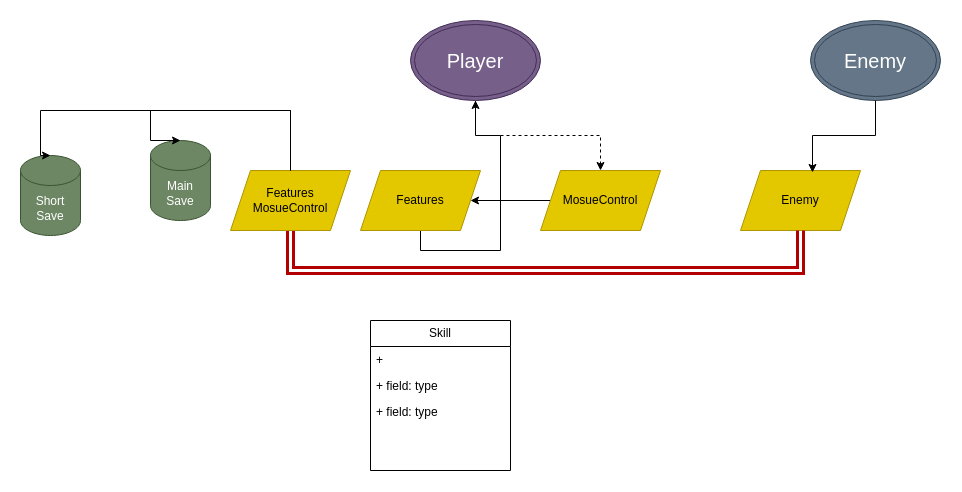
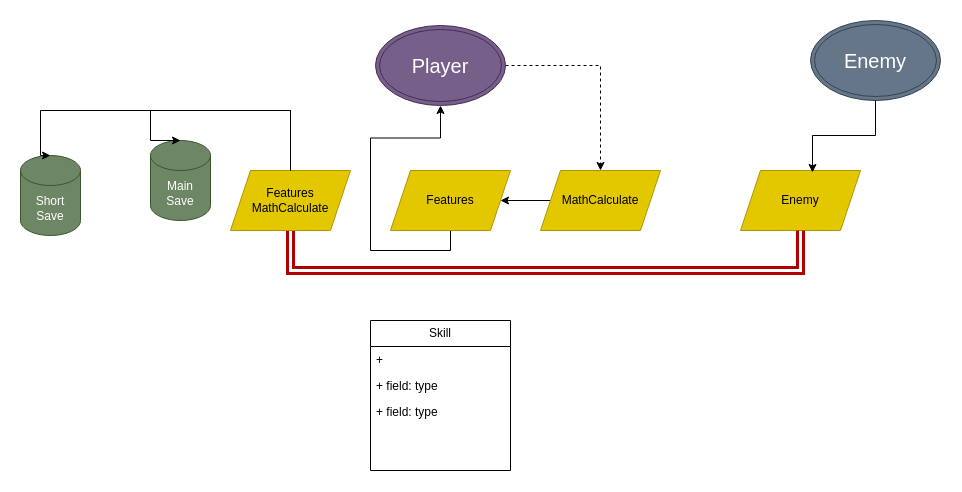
(476, 61) -> (441, 66)
(291, 201) -> (291, 201)
(421, 201) -> (451, 201)
(601, 201) -> (601, 201)
